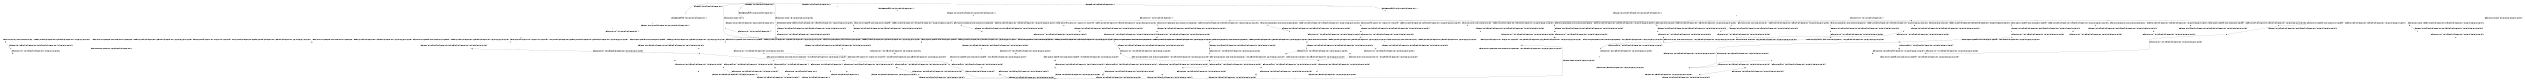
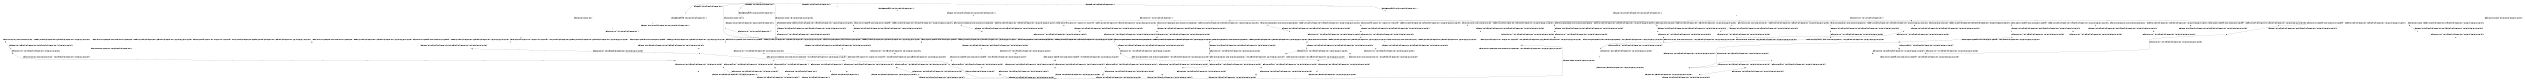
none -> (628, 4)
none -> (343, 60)
none -> (1004, 63)
